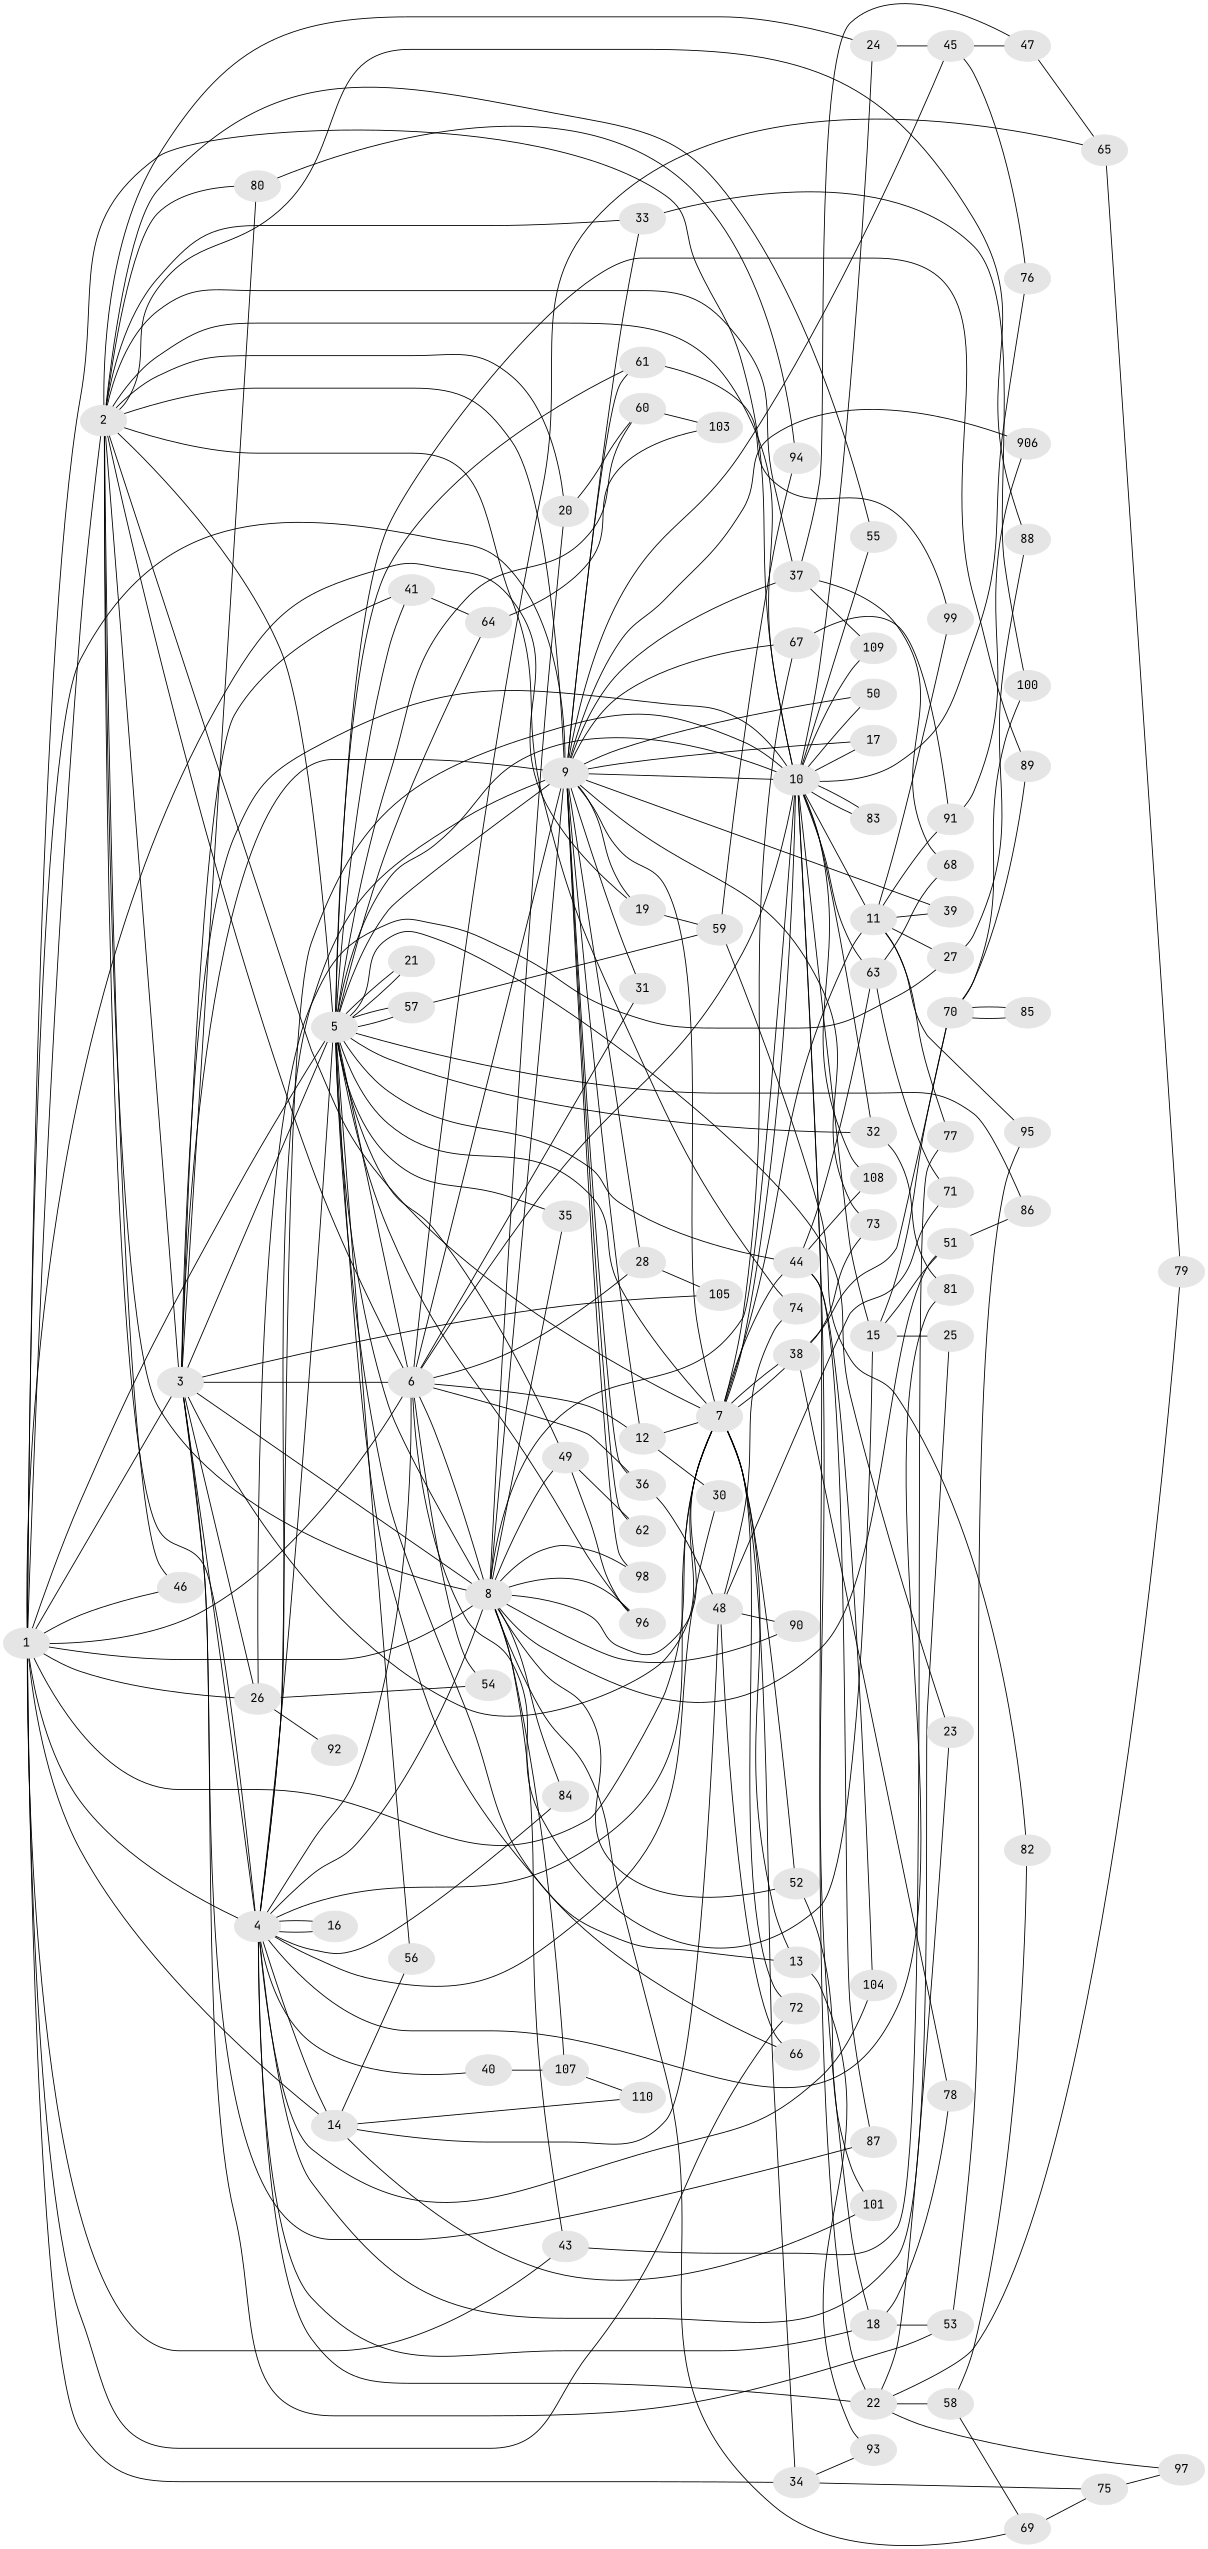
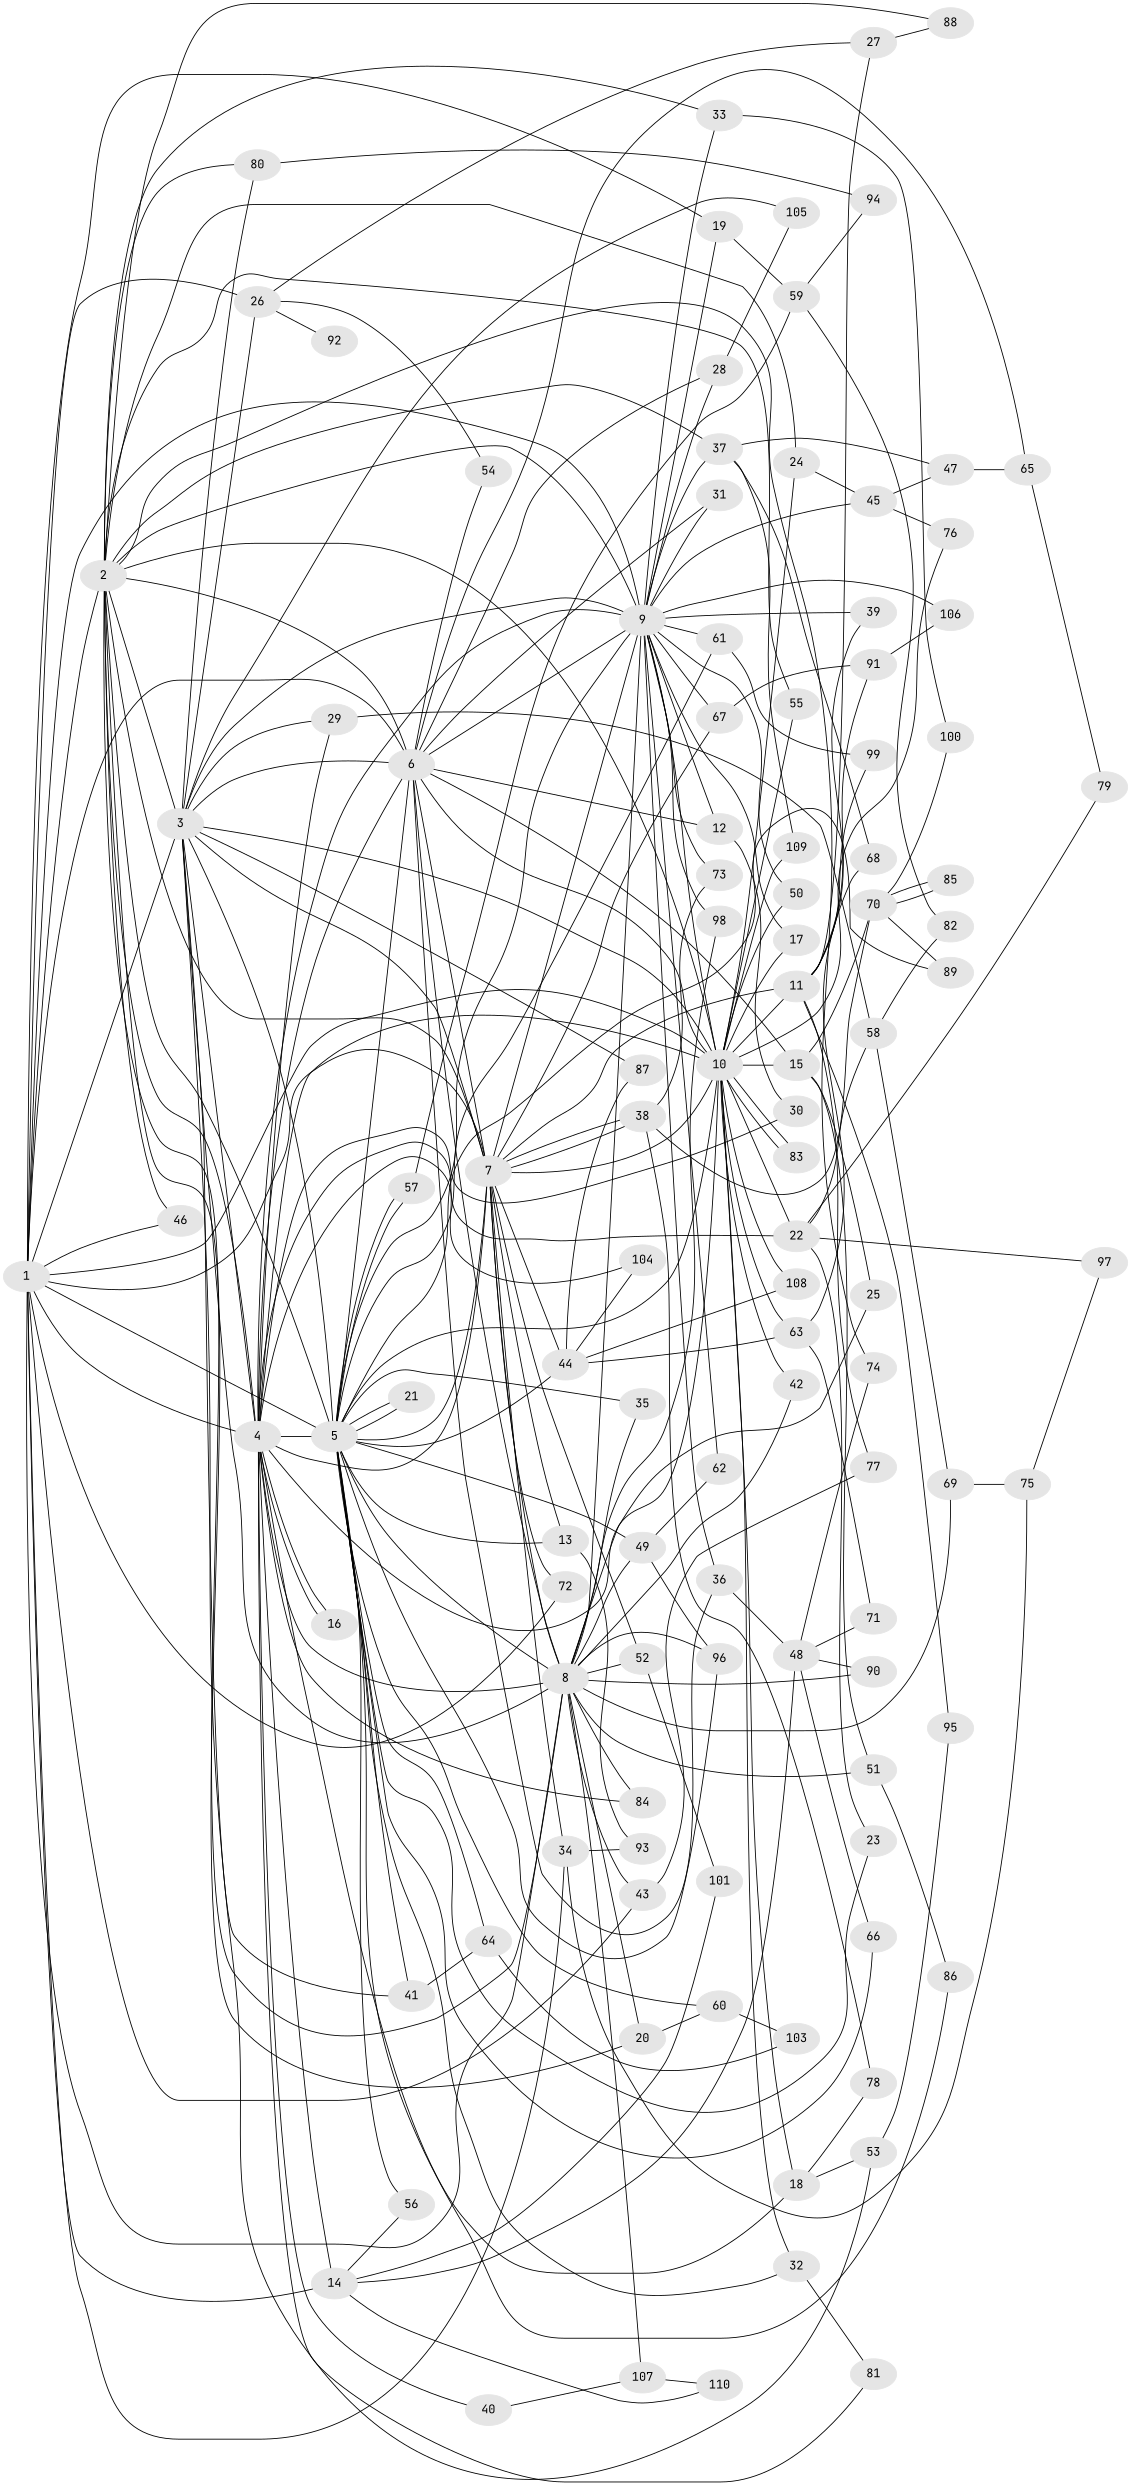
(1028, 444) -> (951, 615)
none -> (335, 720)
none -> (797, 1385)
(681, 1428) -> (452, 977)
